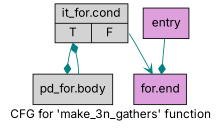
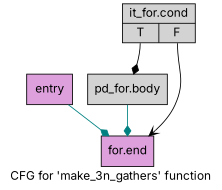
(139, 50) -> (180, 91)
(70, 53) -> (139, 54)
(78, 64) -> (128, 115)
